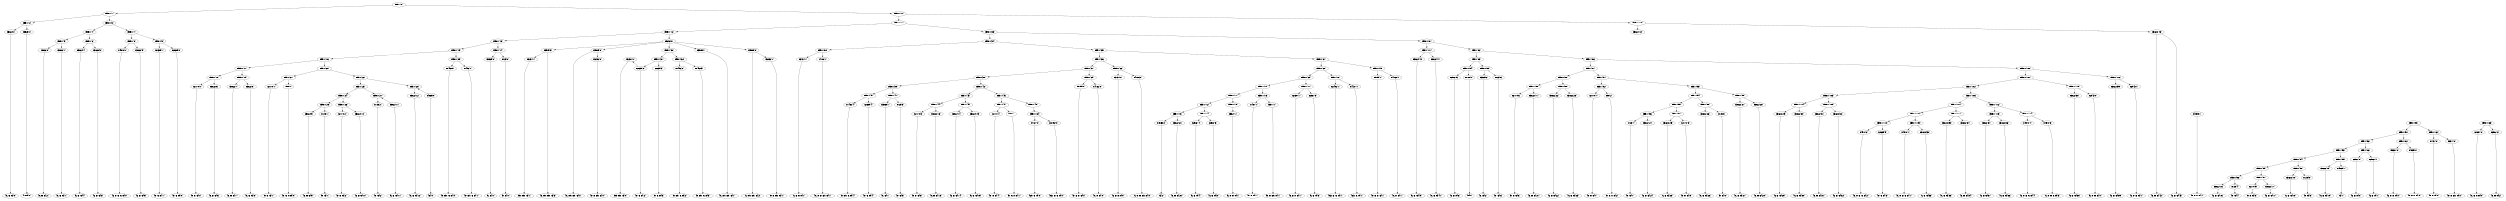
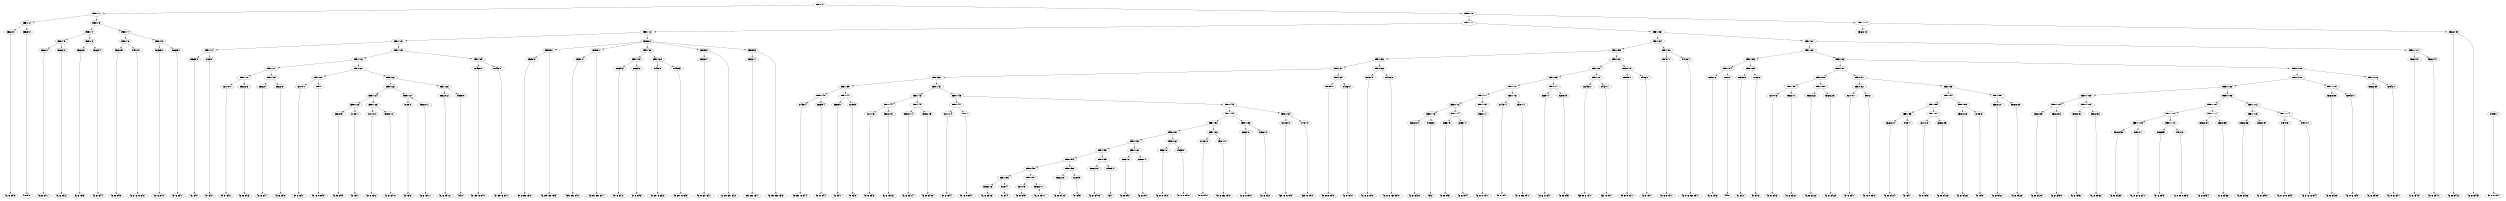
(636, 64) -> (589, 55)
(423, 92) -> (452, 91)
none -> (1230, 114)
(2270, 191) -> (1040, 192)
